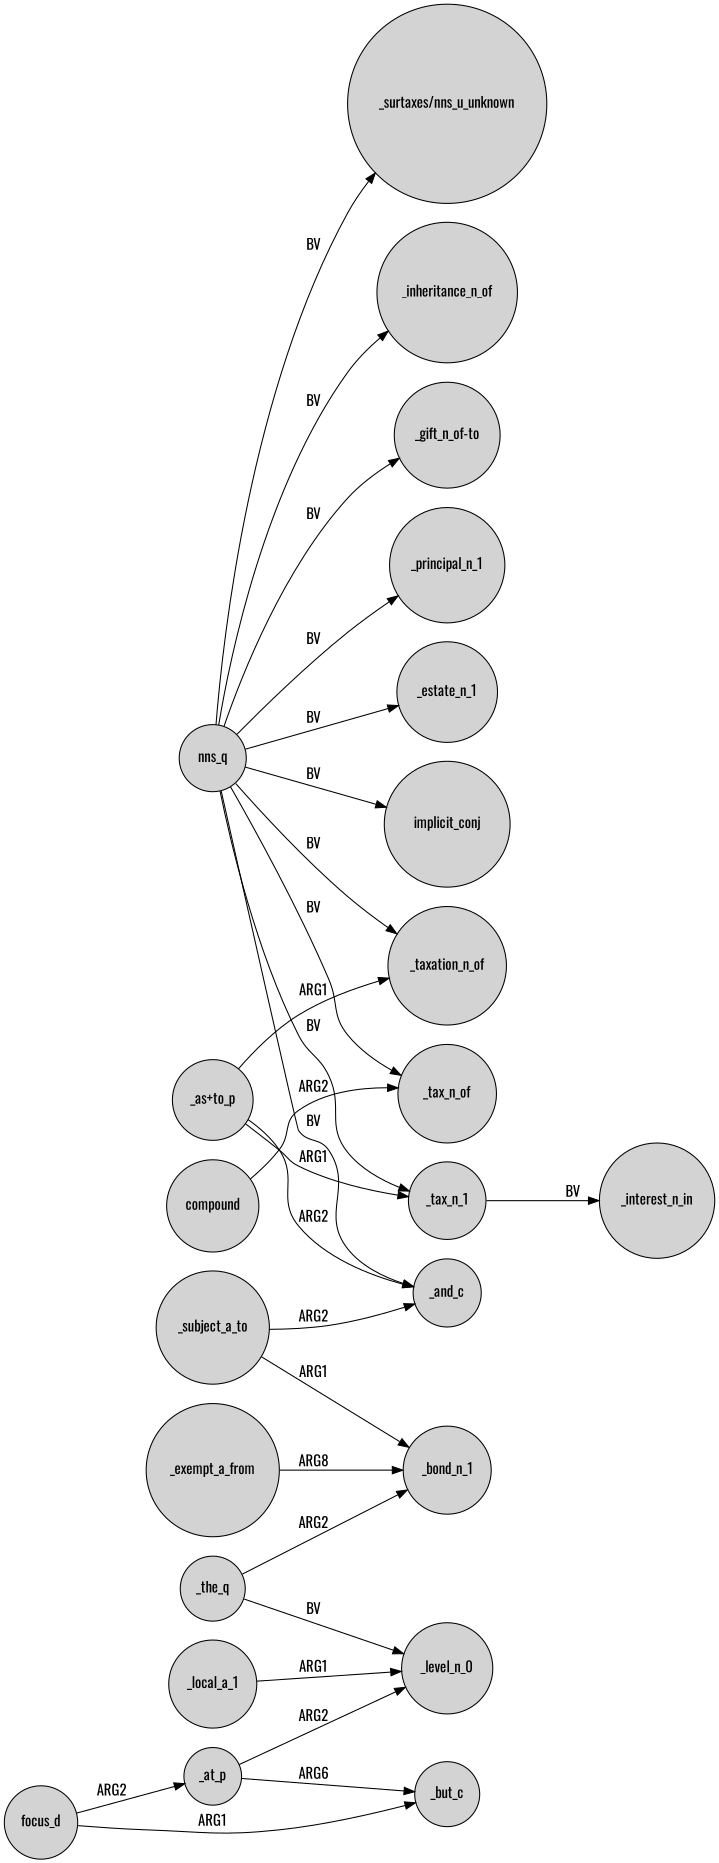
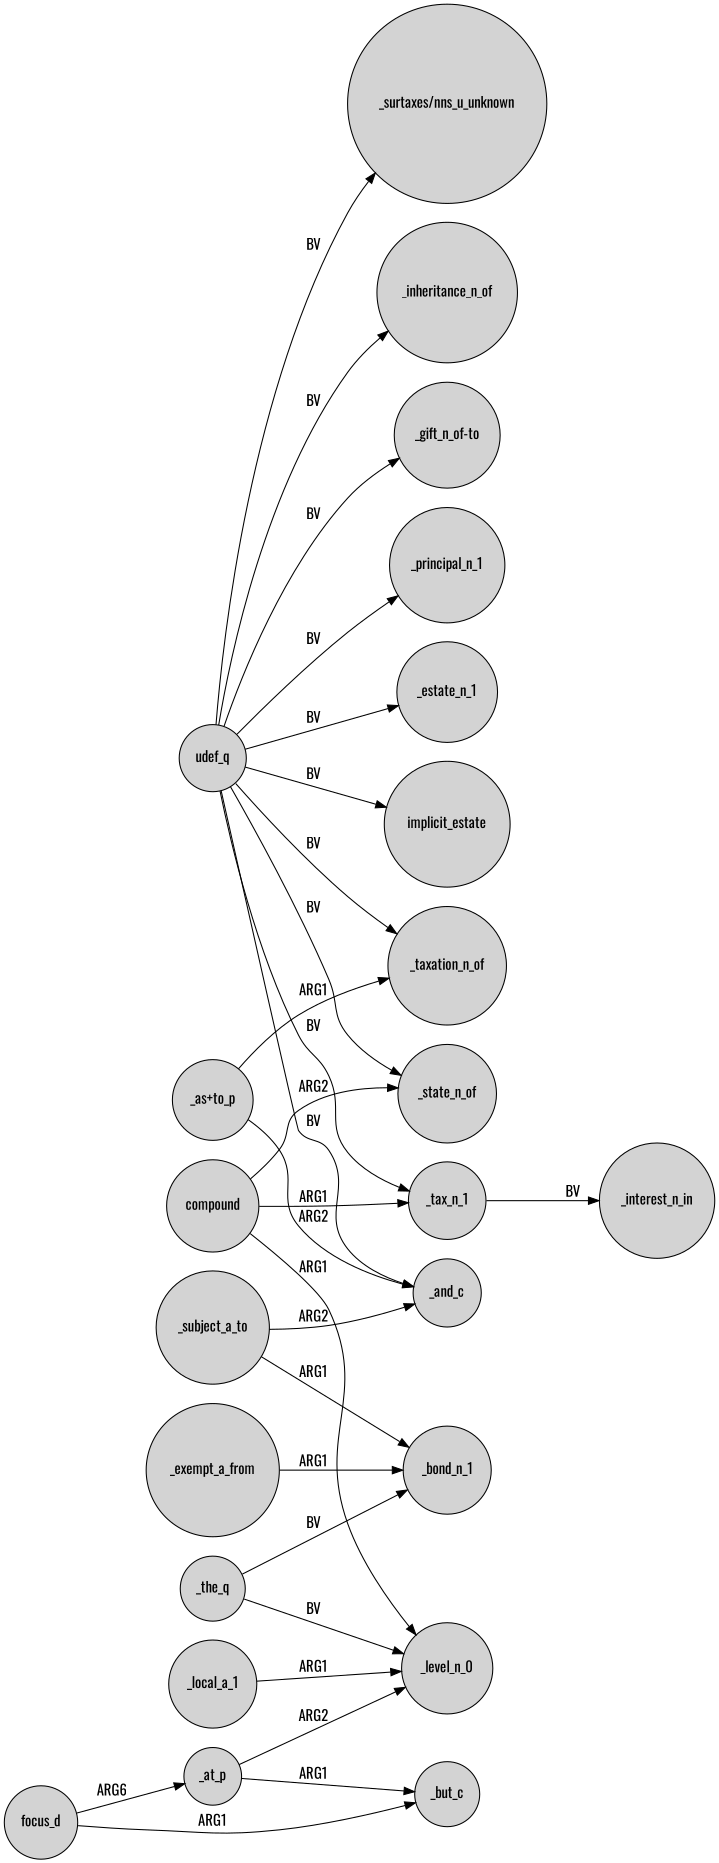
(213, 758) -> (213, 758)
(447, 824) -> (447, 824)
(447, 1094) -> (447, 1094)
(315, 1173) -> (328, 1206)
none -> (341, 1421)
(314, 1462) -> (314, 1462)
(314, 1524) -> (314, 1524)
(314, 1775) -> (314, 1775)
(112, 1792) -> (112, 1792)
